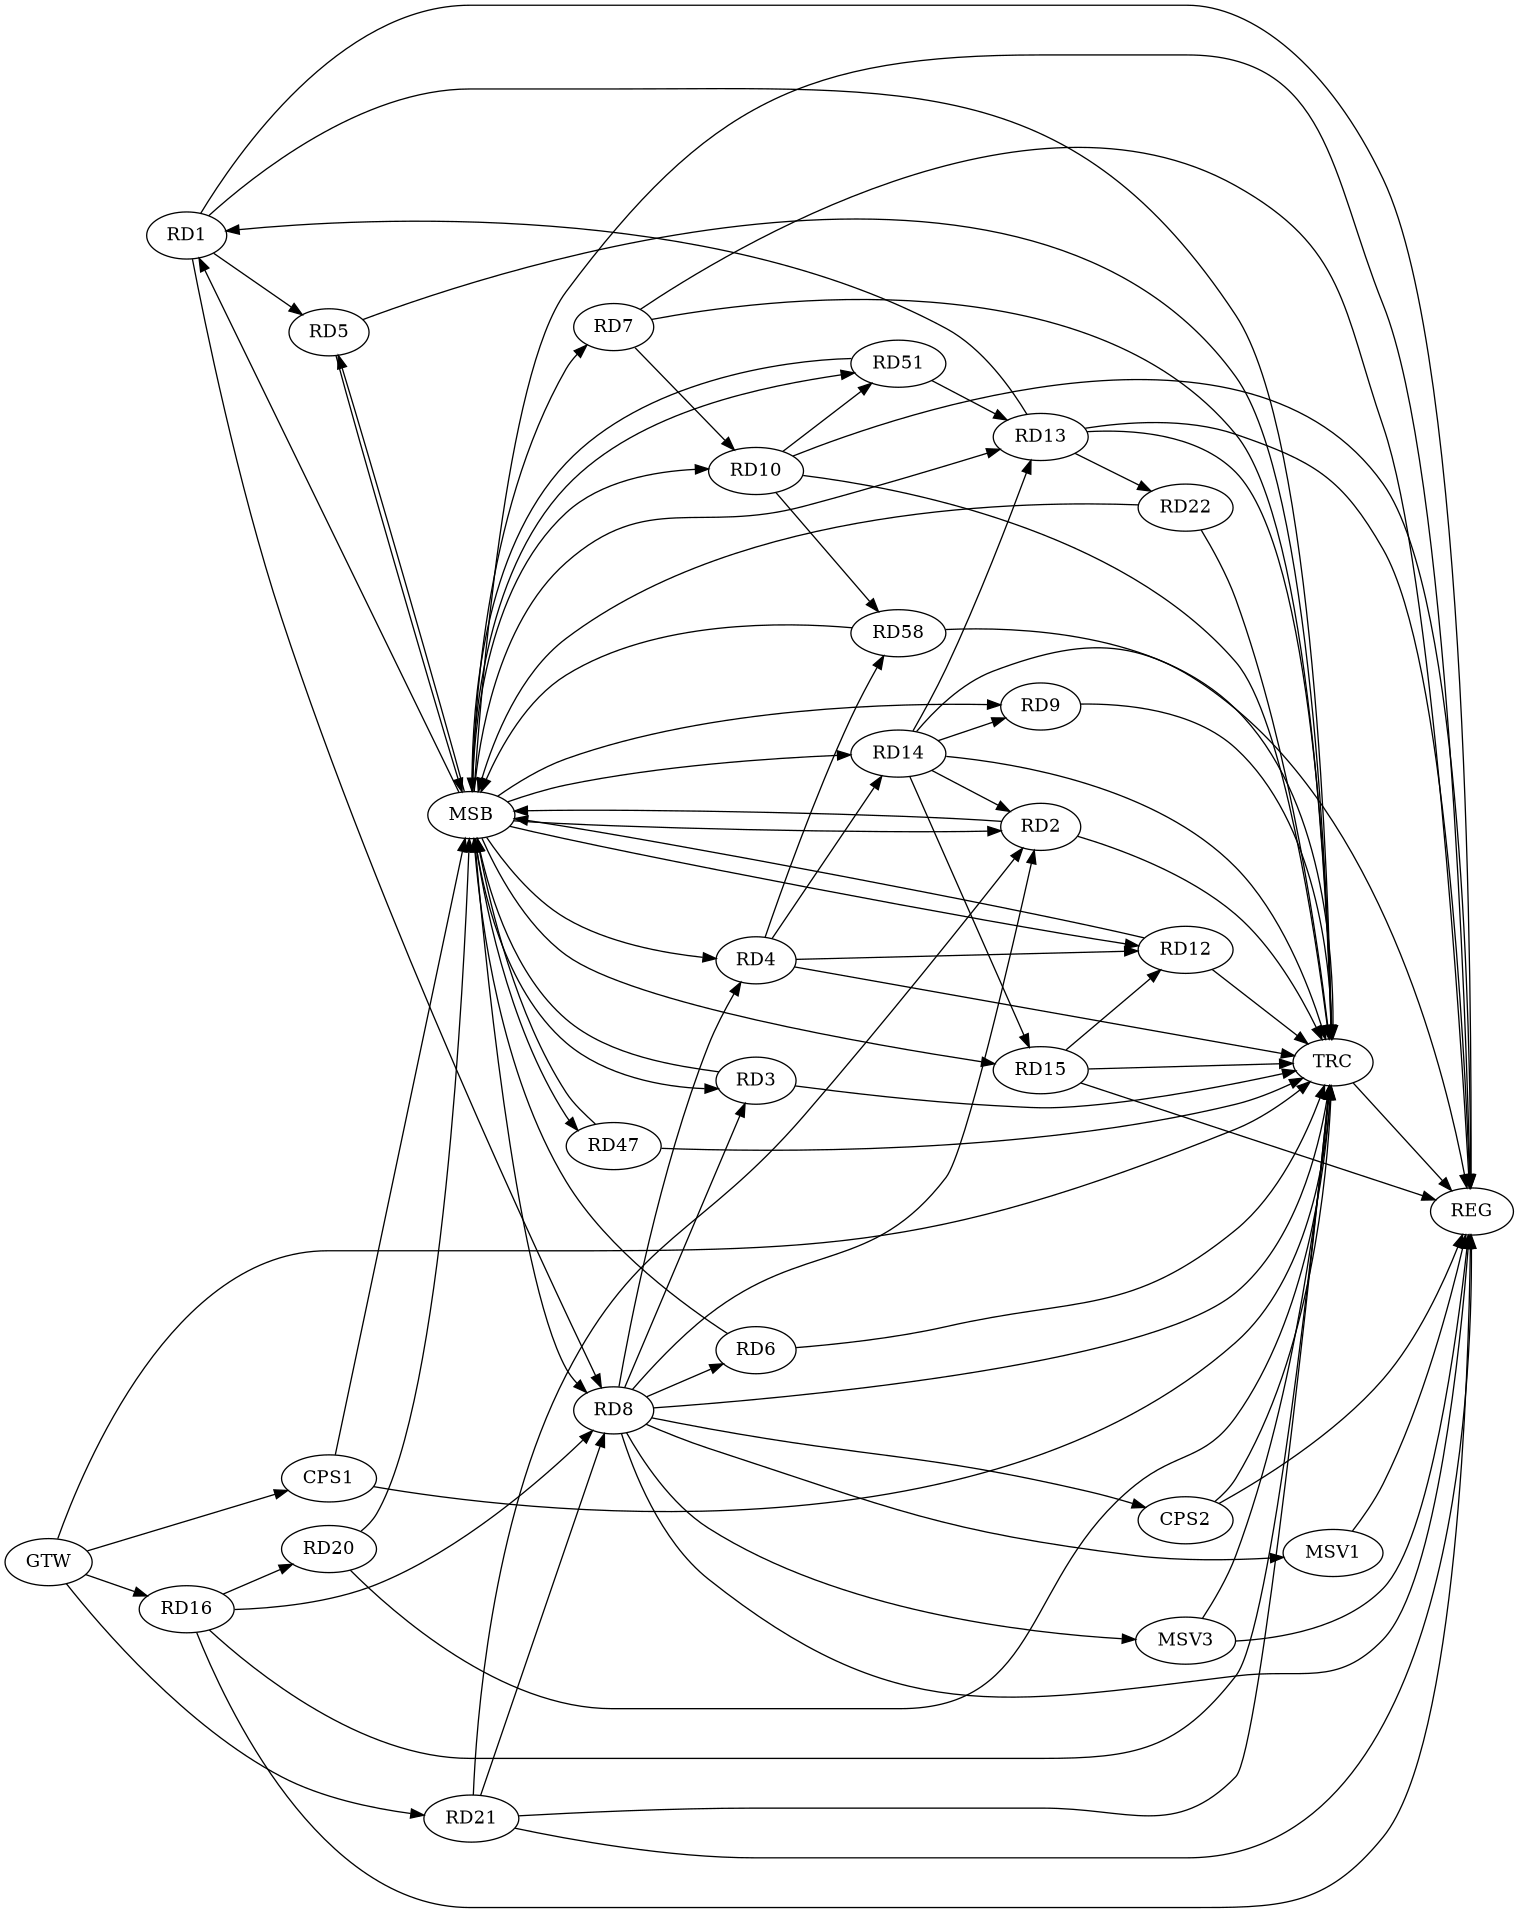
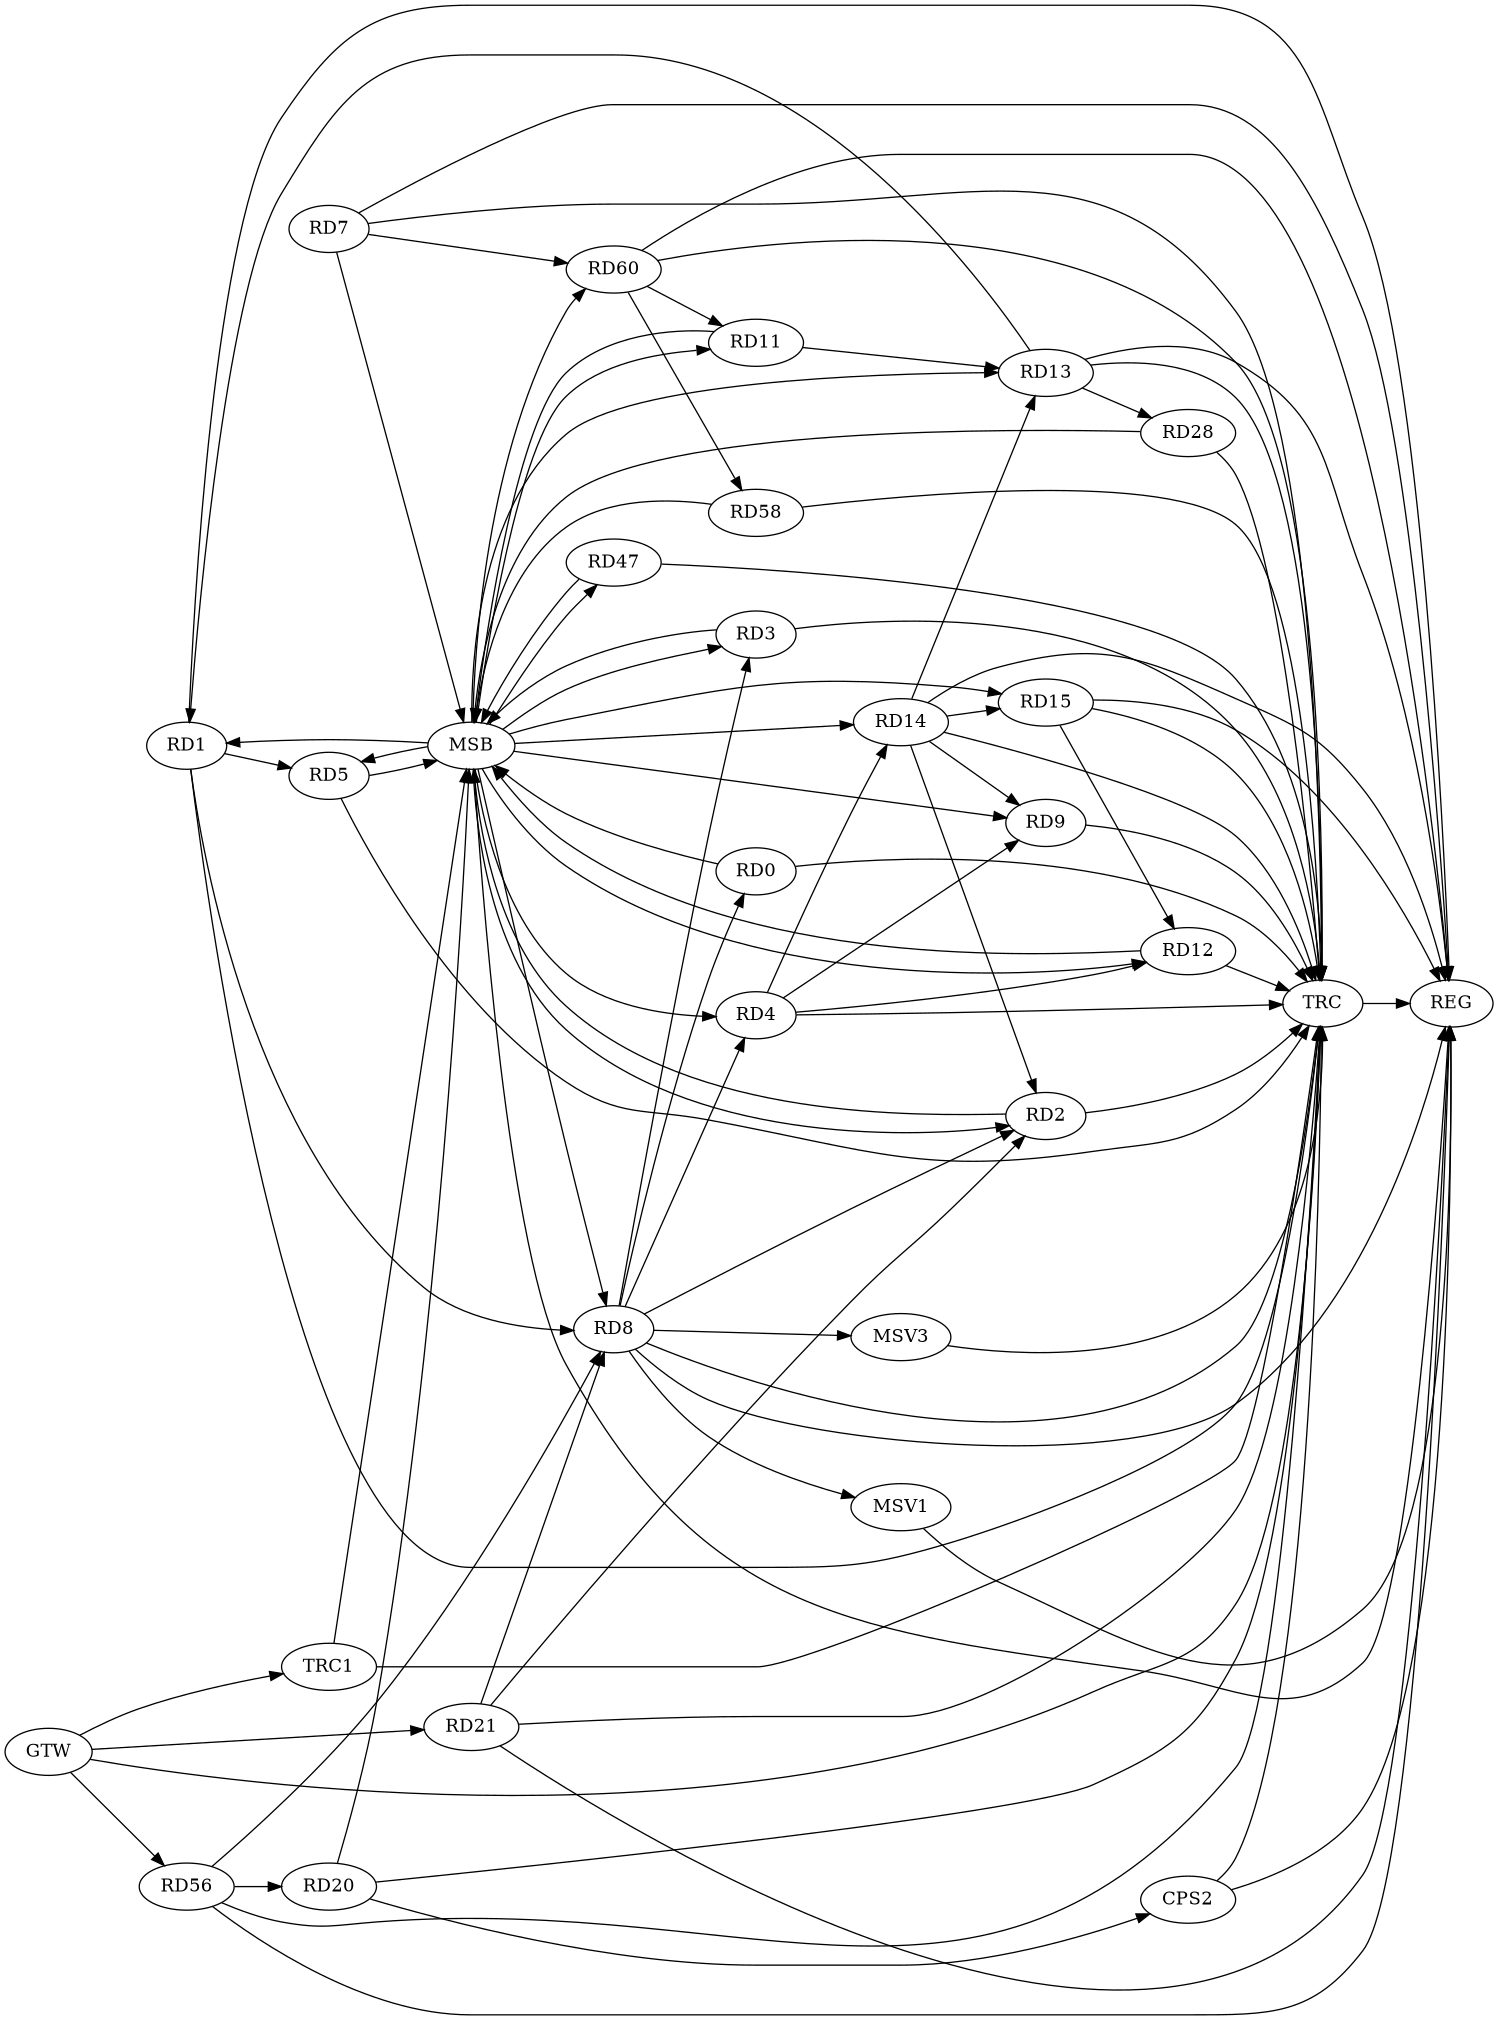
(898, 364) -> (756, 343)
(756, 471) -> (614, 270)
(516, 488) -> (398, 481)
(1186, 508) -> (1188, 433)
(816, 800) -> (895, 923)
(756, 1350) -> (756, 871)
(893, 1456) -> (753, 1965)
(329, 1478) -> (329, 1667)
(1422, 1501) -> none
(187, 1609) -> (187, 1887)
